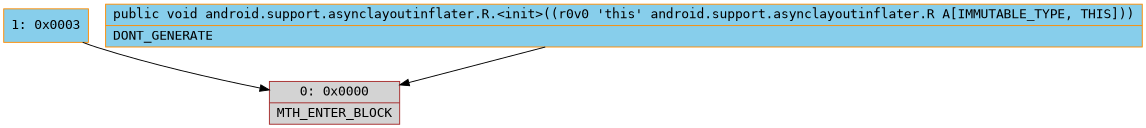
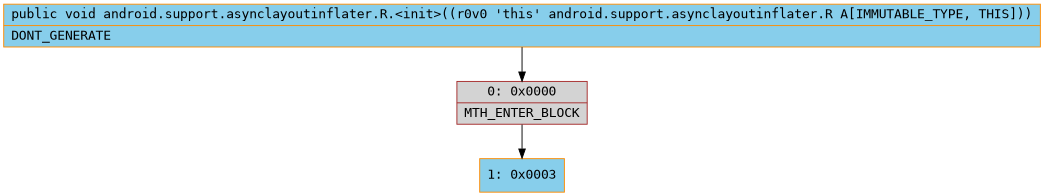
(171, 68) -> (522, 137)
